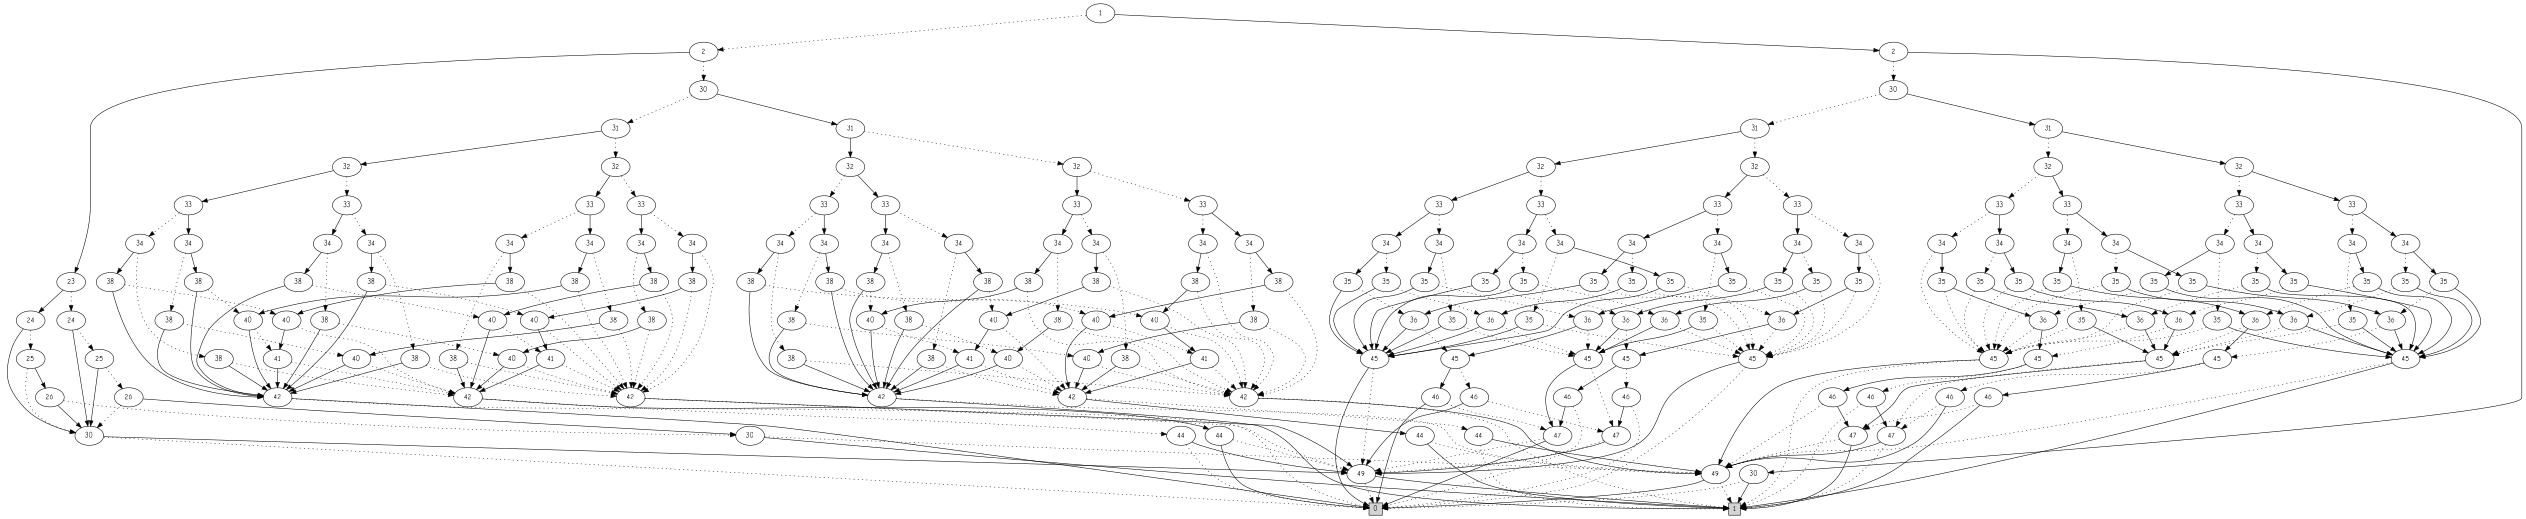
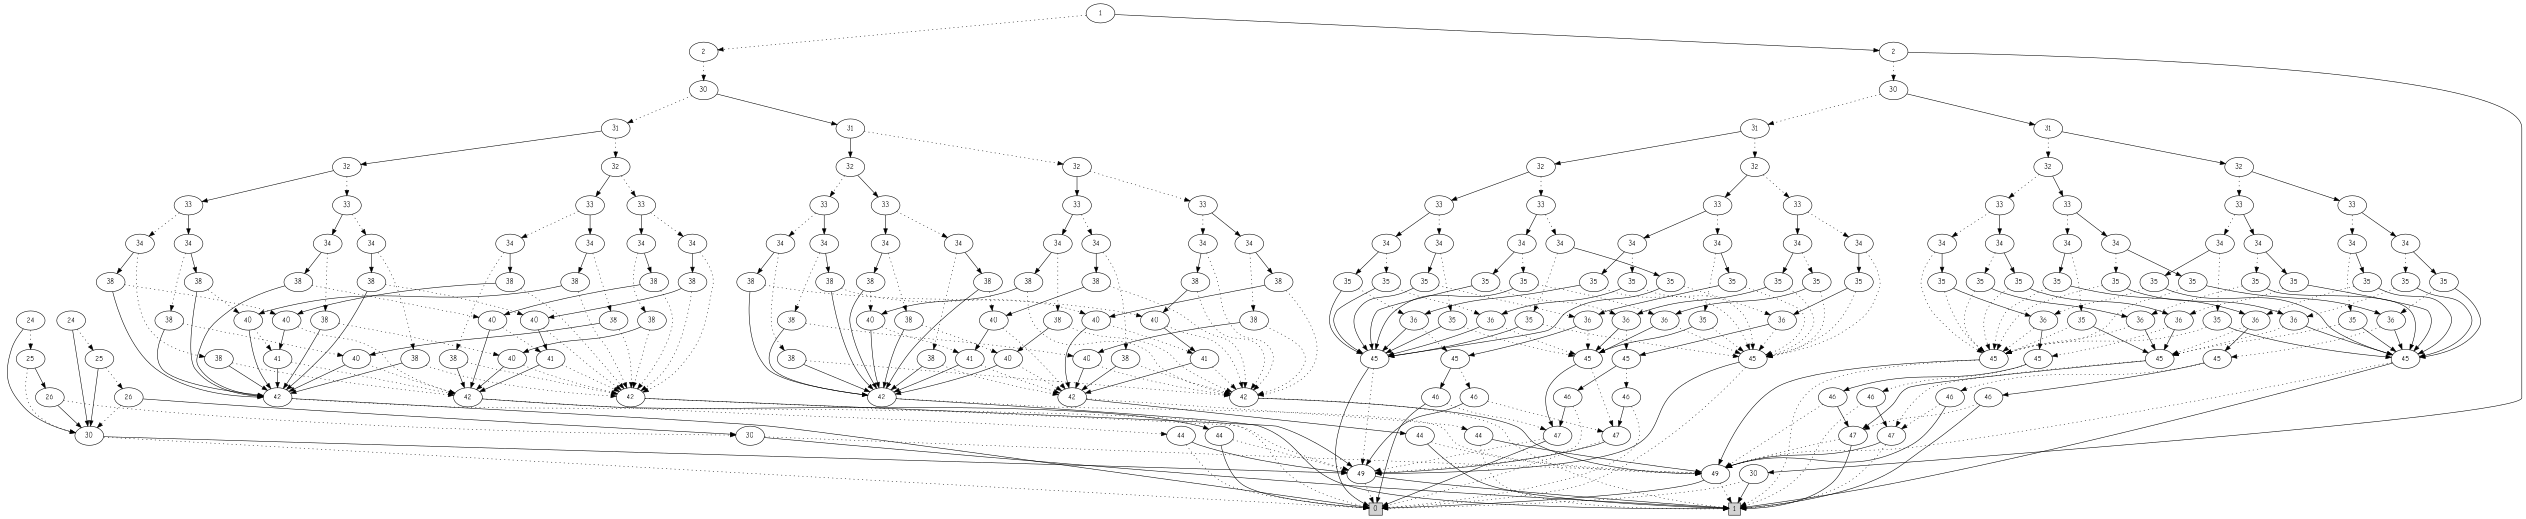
(71, 282) -> none
